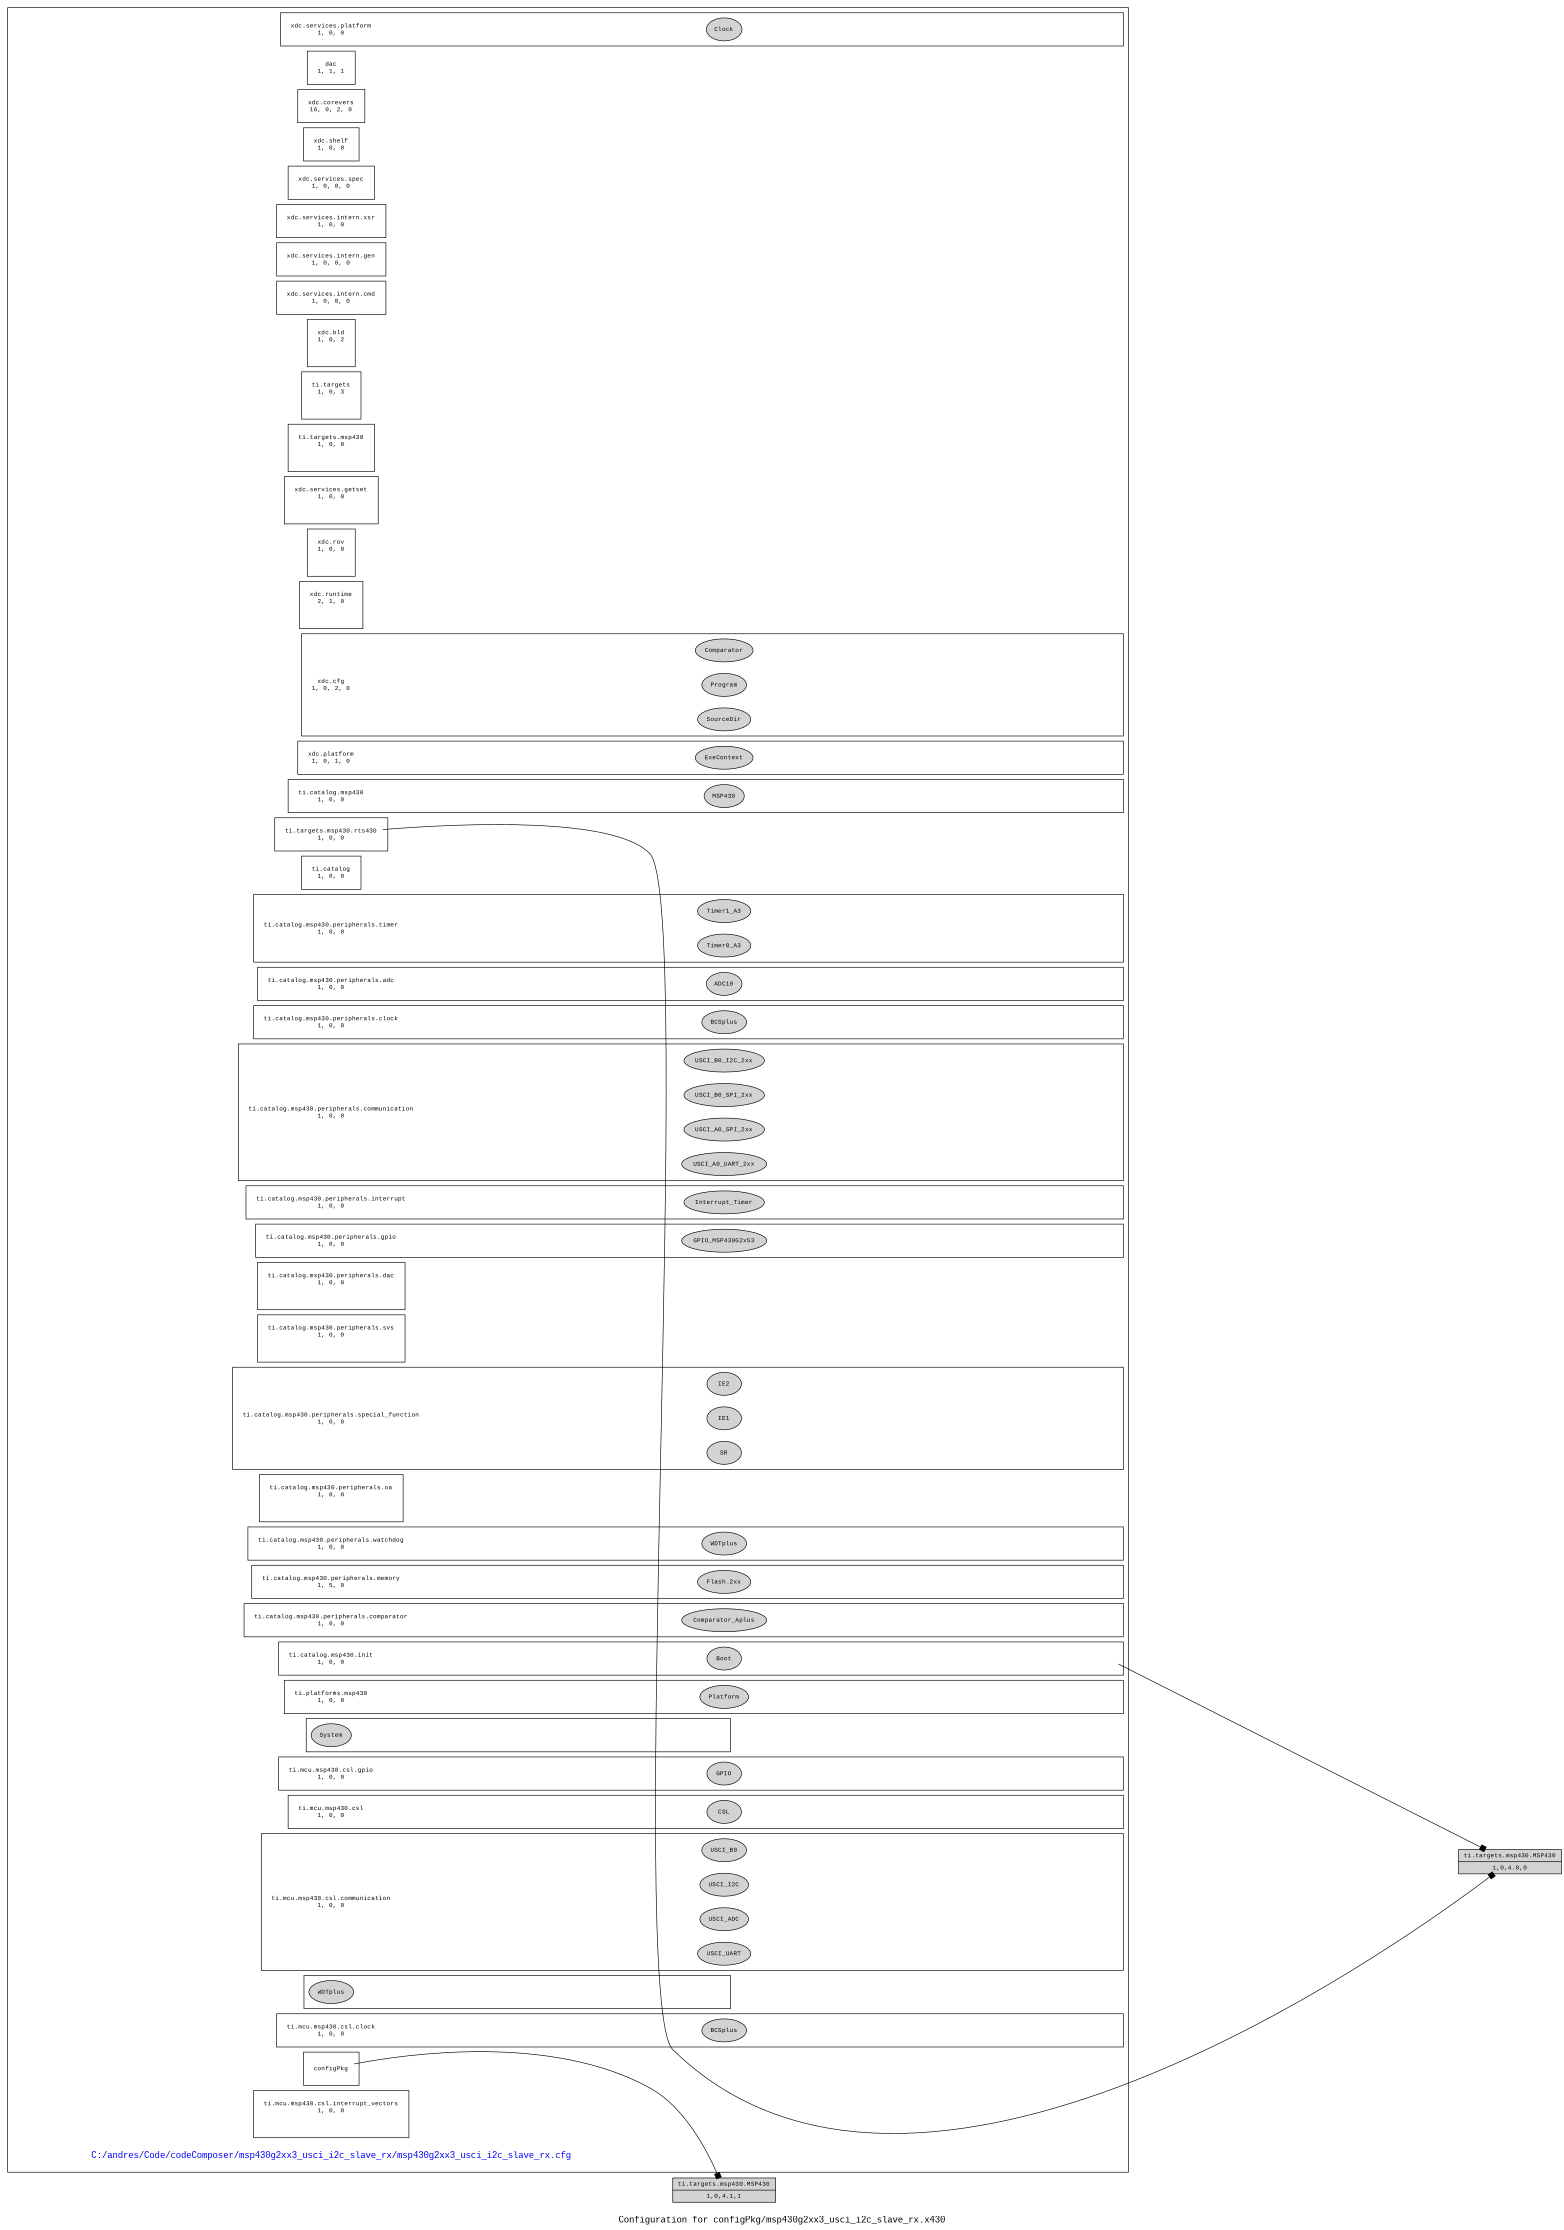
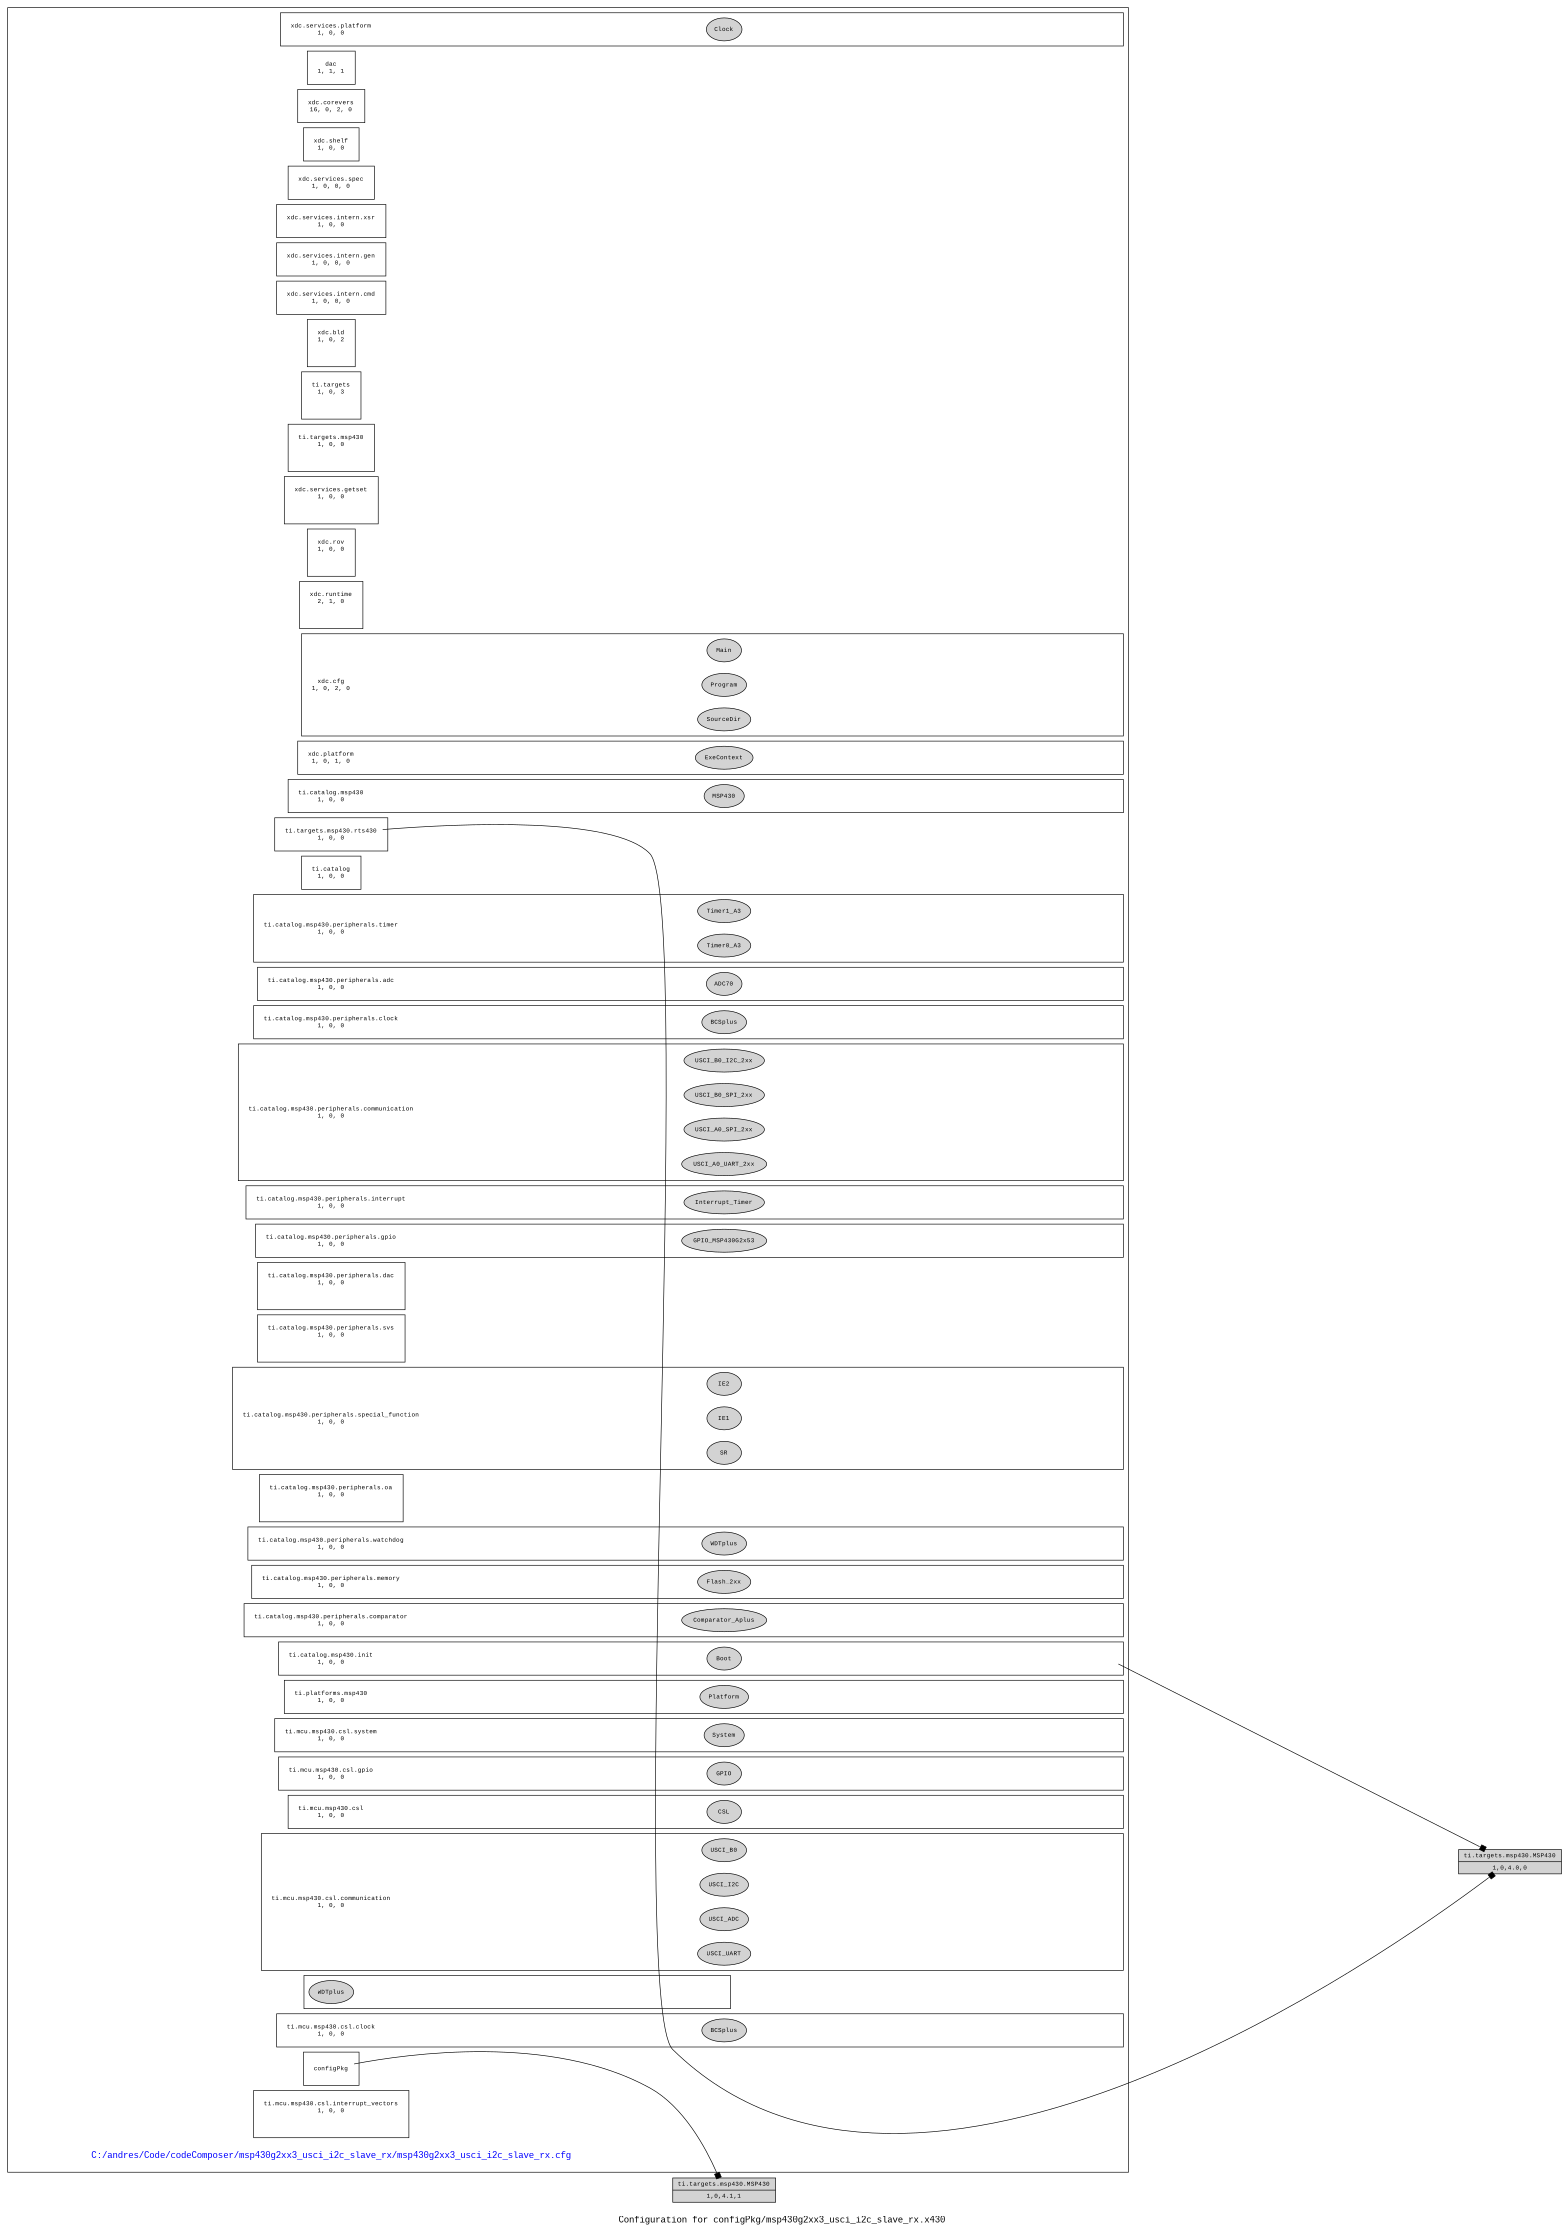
(724, 650) -> (724, 650)
(724, 984) -> (724, 984)
(331, 1582) -> (331, 1582)
none -> (331, 1735)
